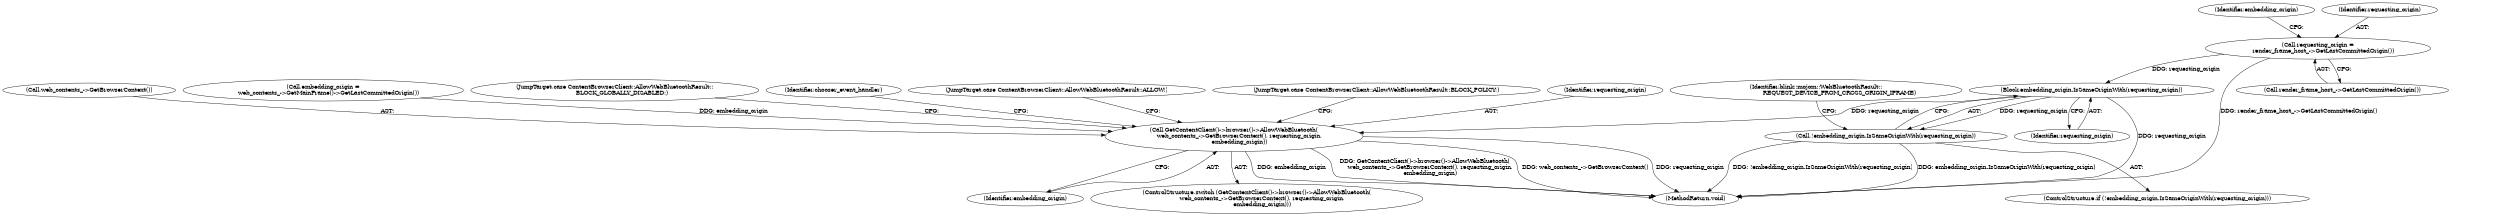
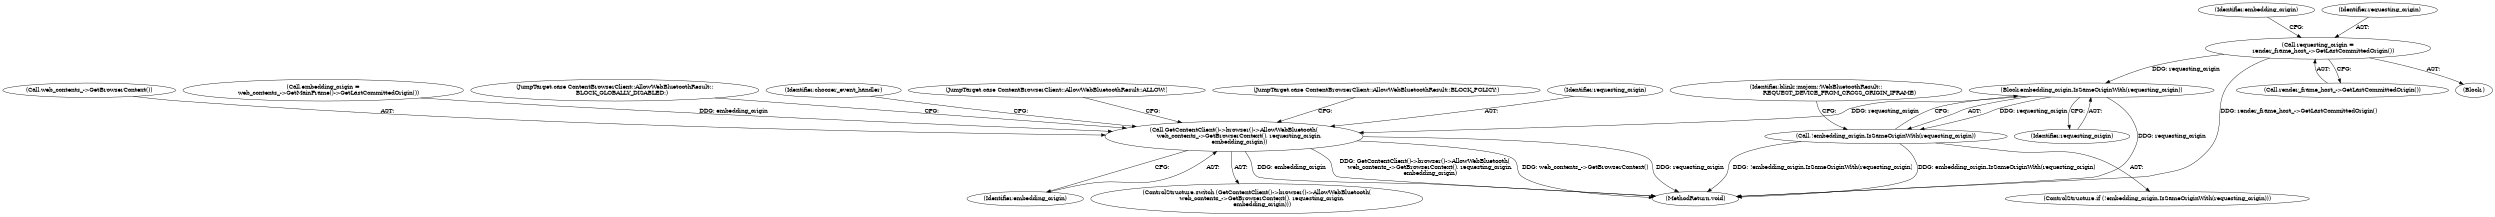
none -> (2474, 90)
